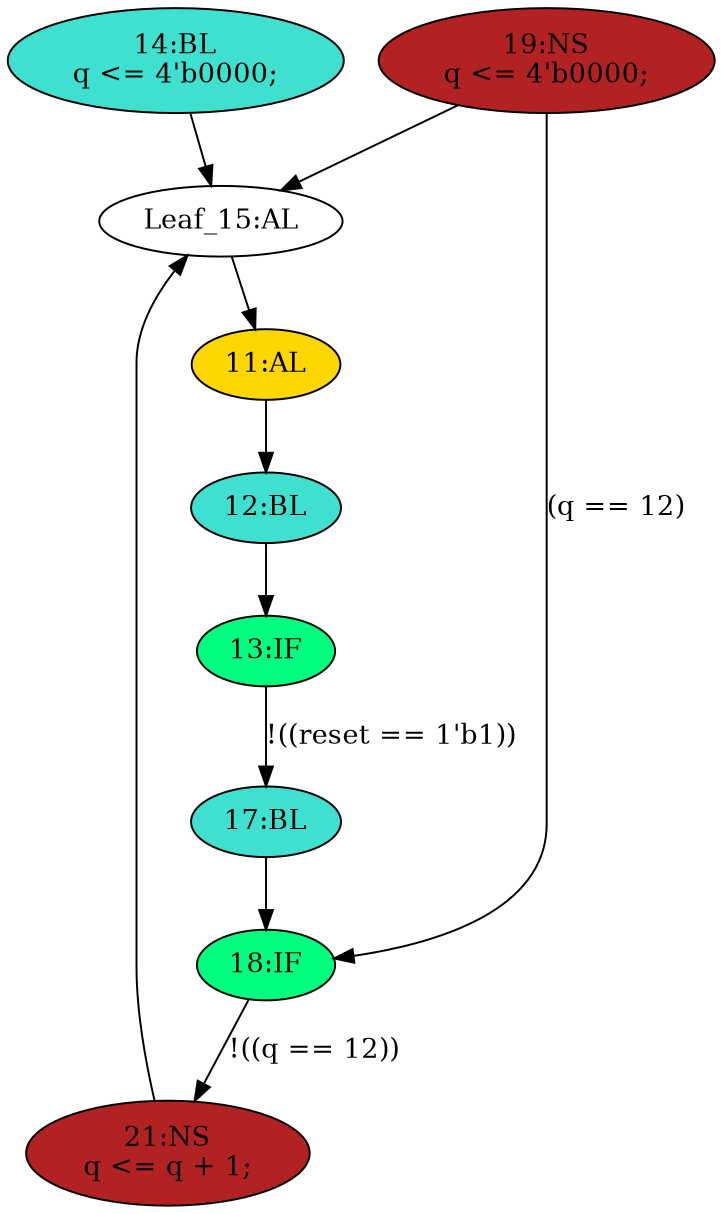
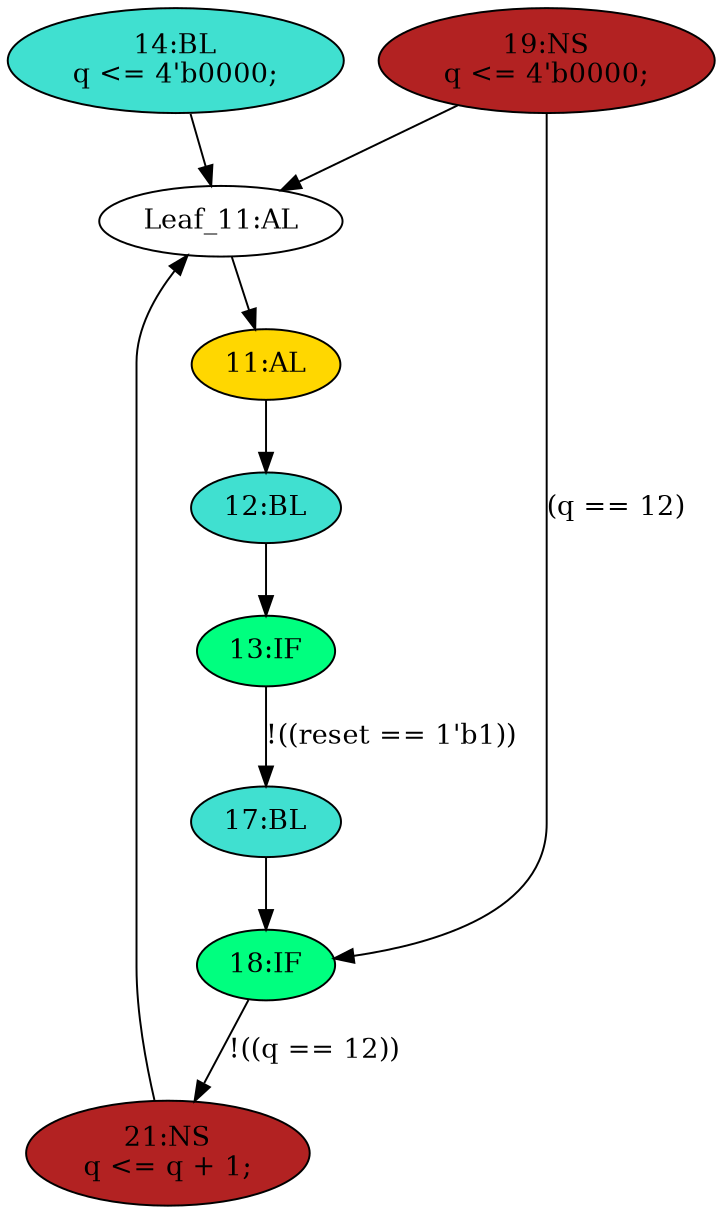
(221, 221) -> (221, 221)
